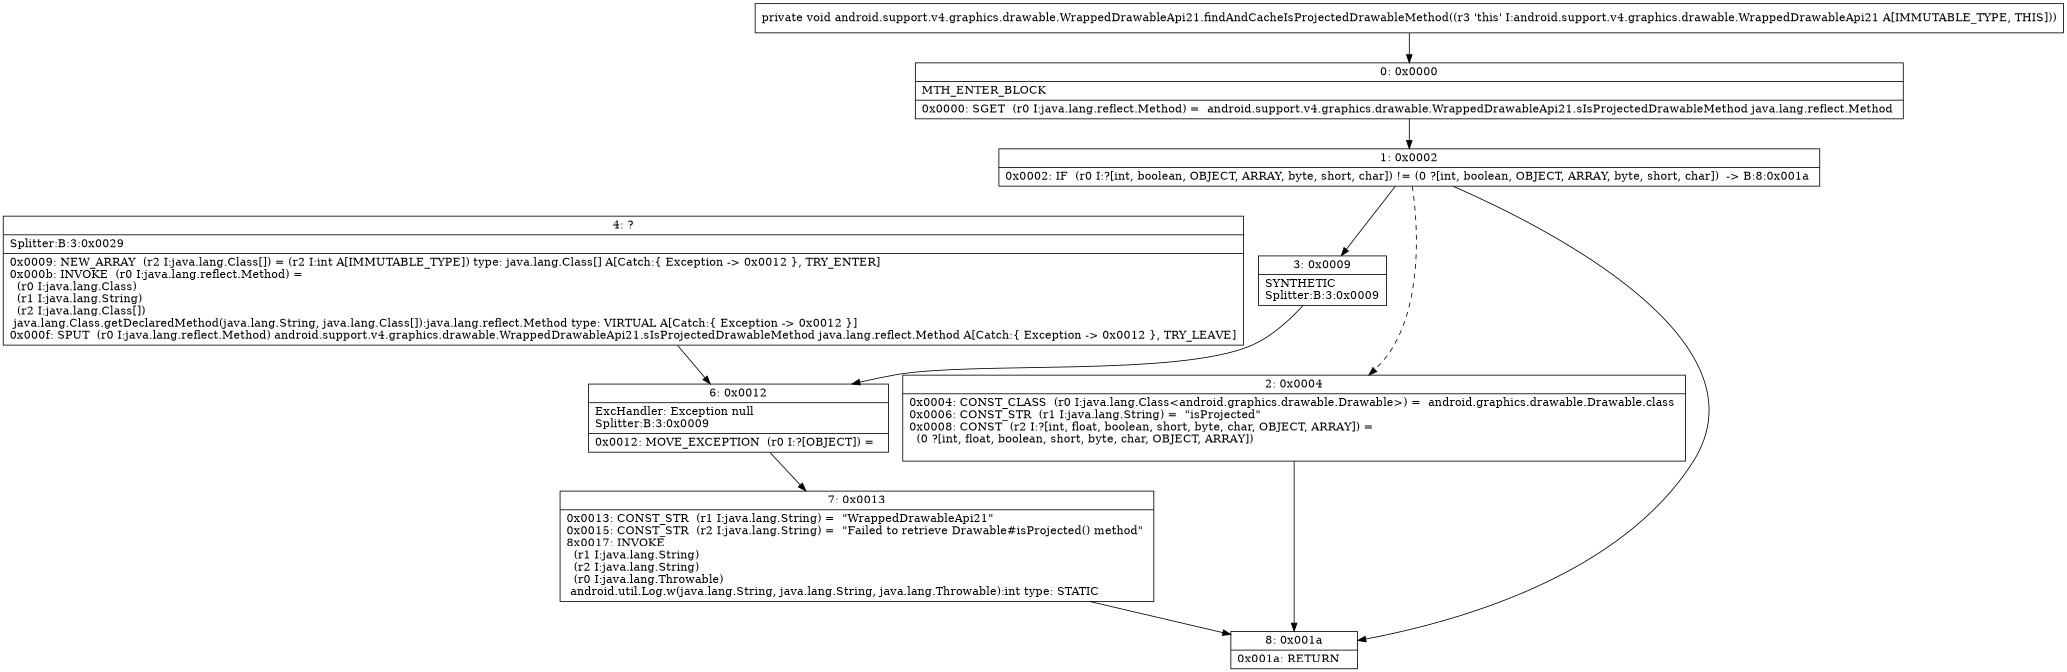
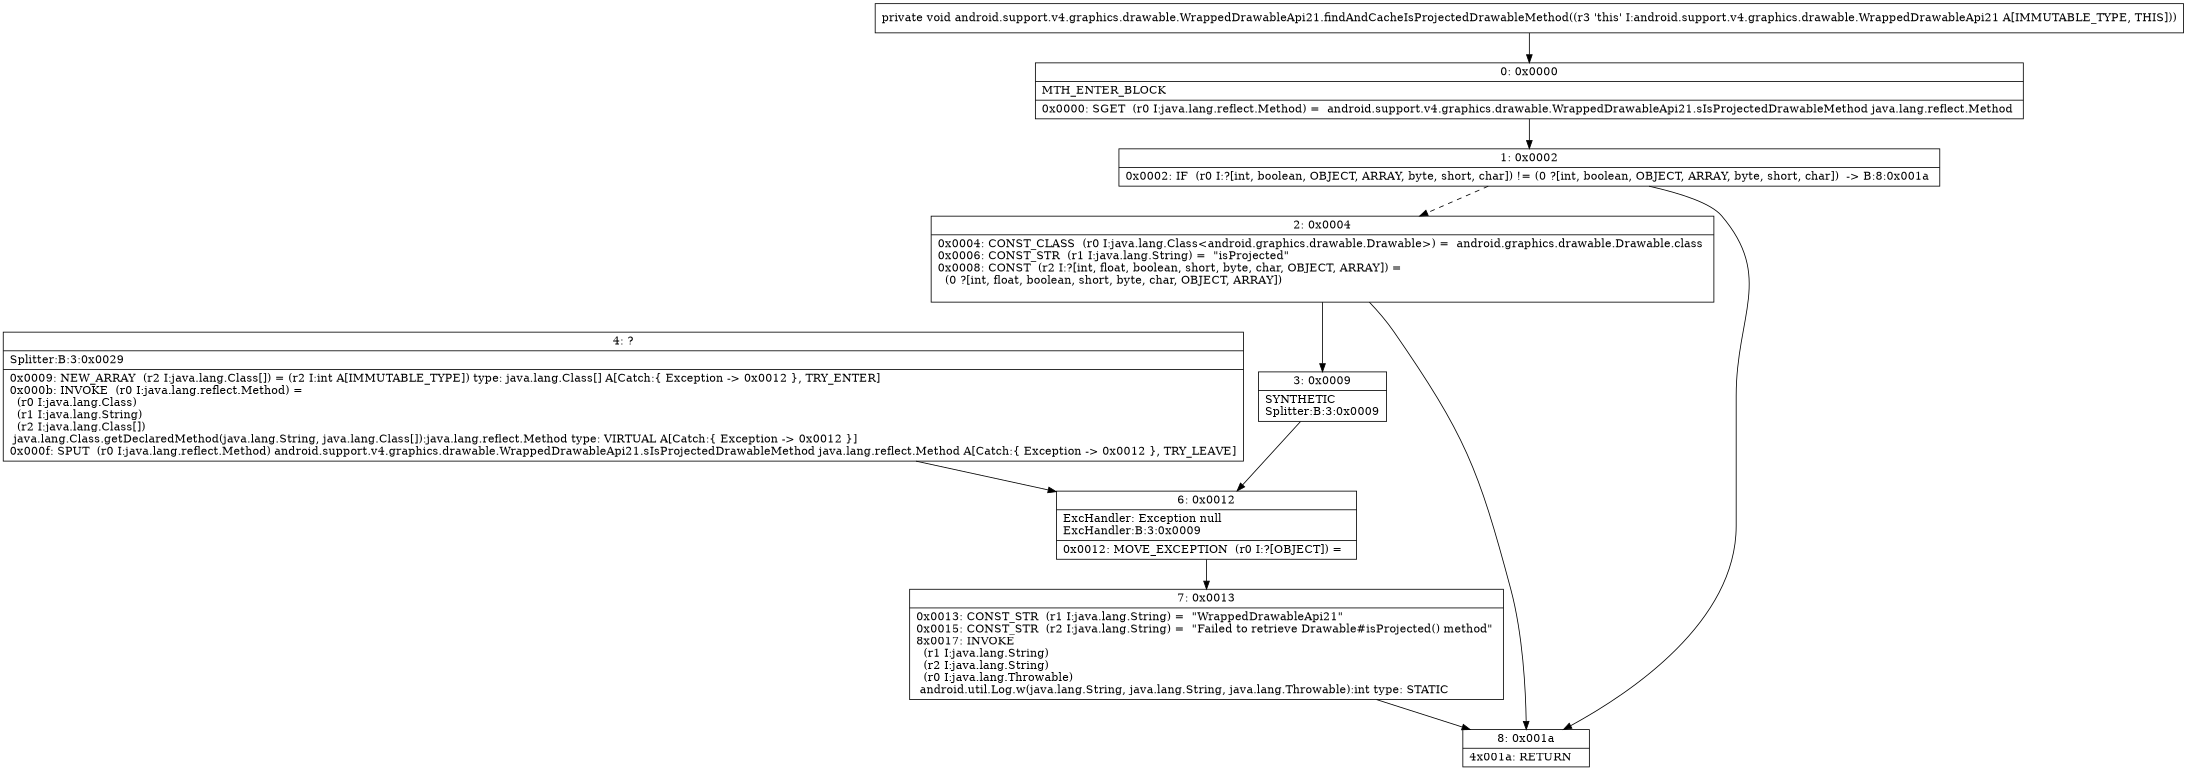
(1371, 218) -> (1323, 333)
(653, 424) -> (1132, 531)
(1294, 659) -> (1526, 757)
